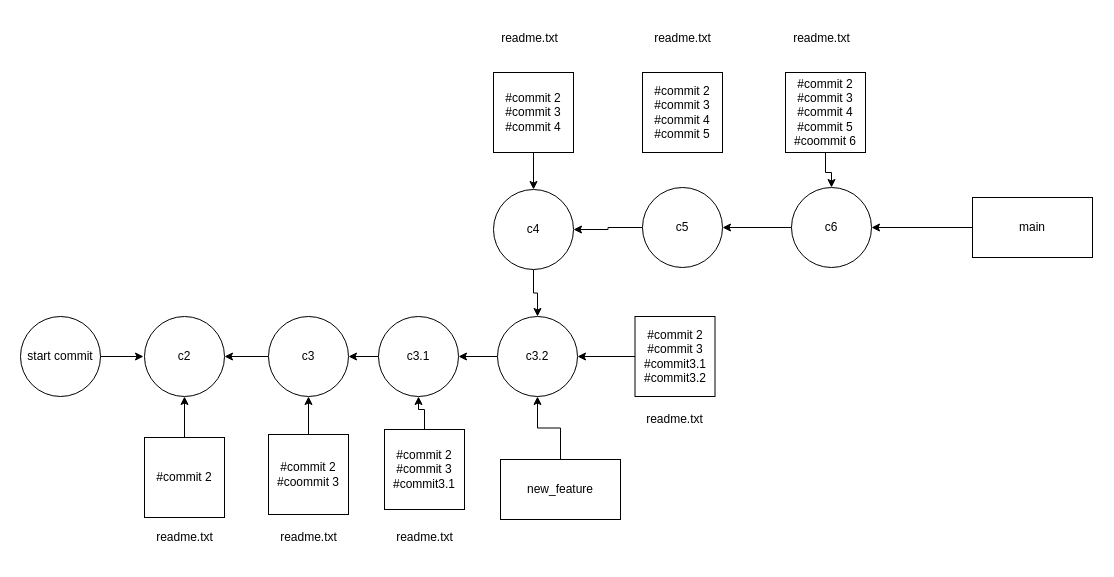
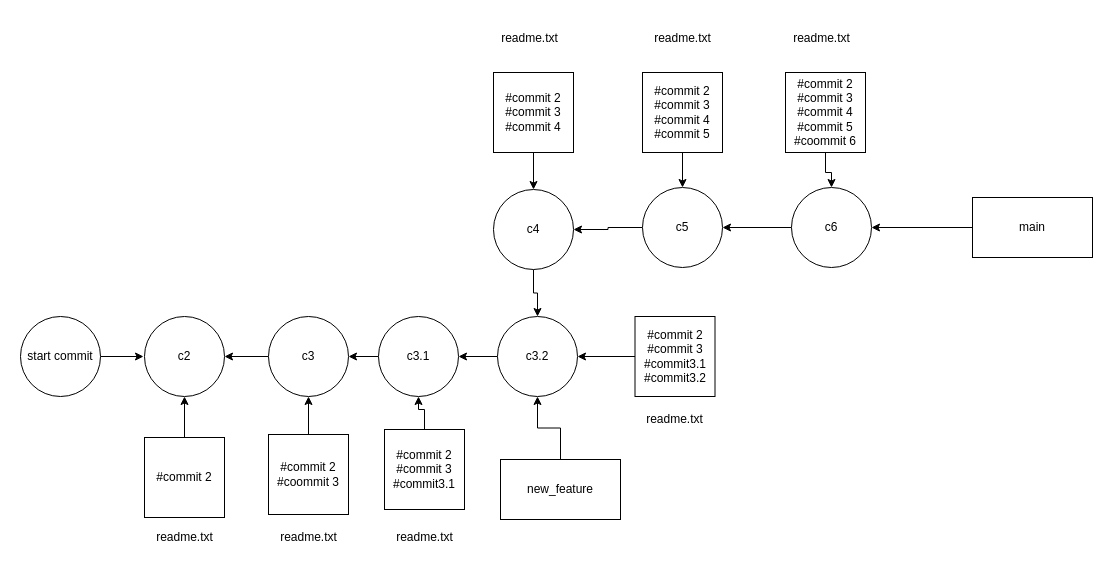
none -> (683, 172)
